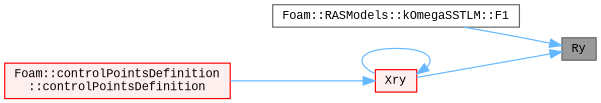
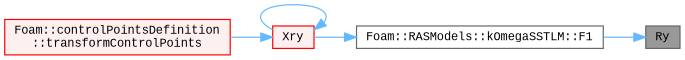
(483, 66) -> (329, 37)
(117, 81) -> (117, 37)
